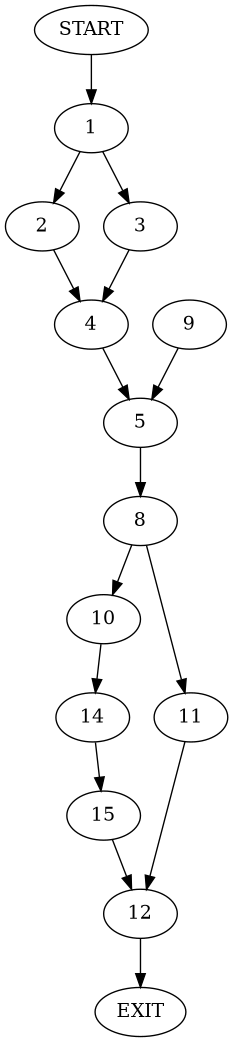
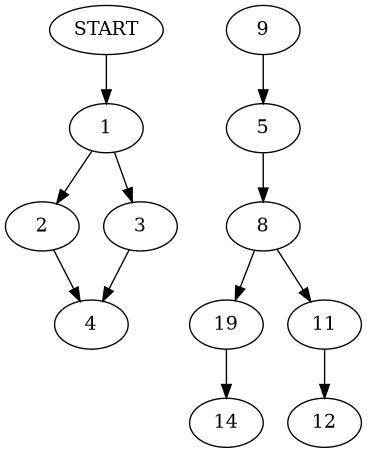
(113, 368) -> none
(104, 619) -> (226, 325)
(104, 816) -> none
(140, 1012) -> none
